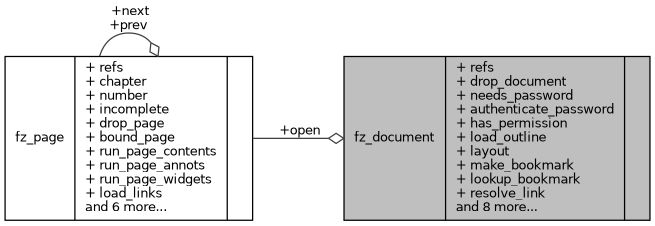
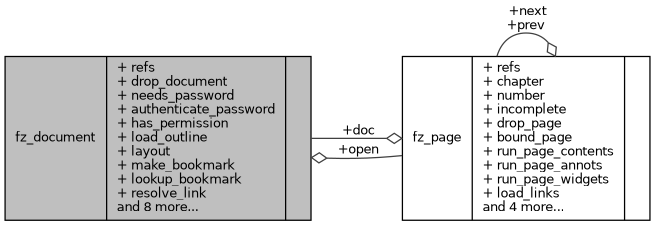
none -> (349, 138)
(126, 208) -> (524, 208)
